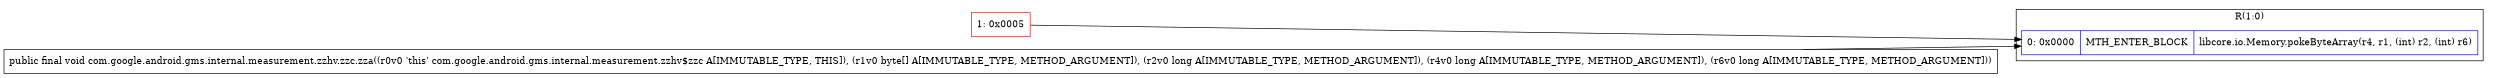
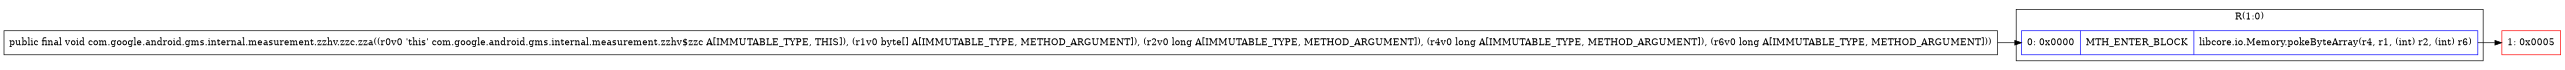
(1523, 32) -> (2487, 43)
